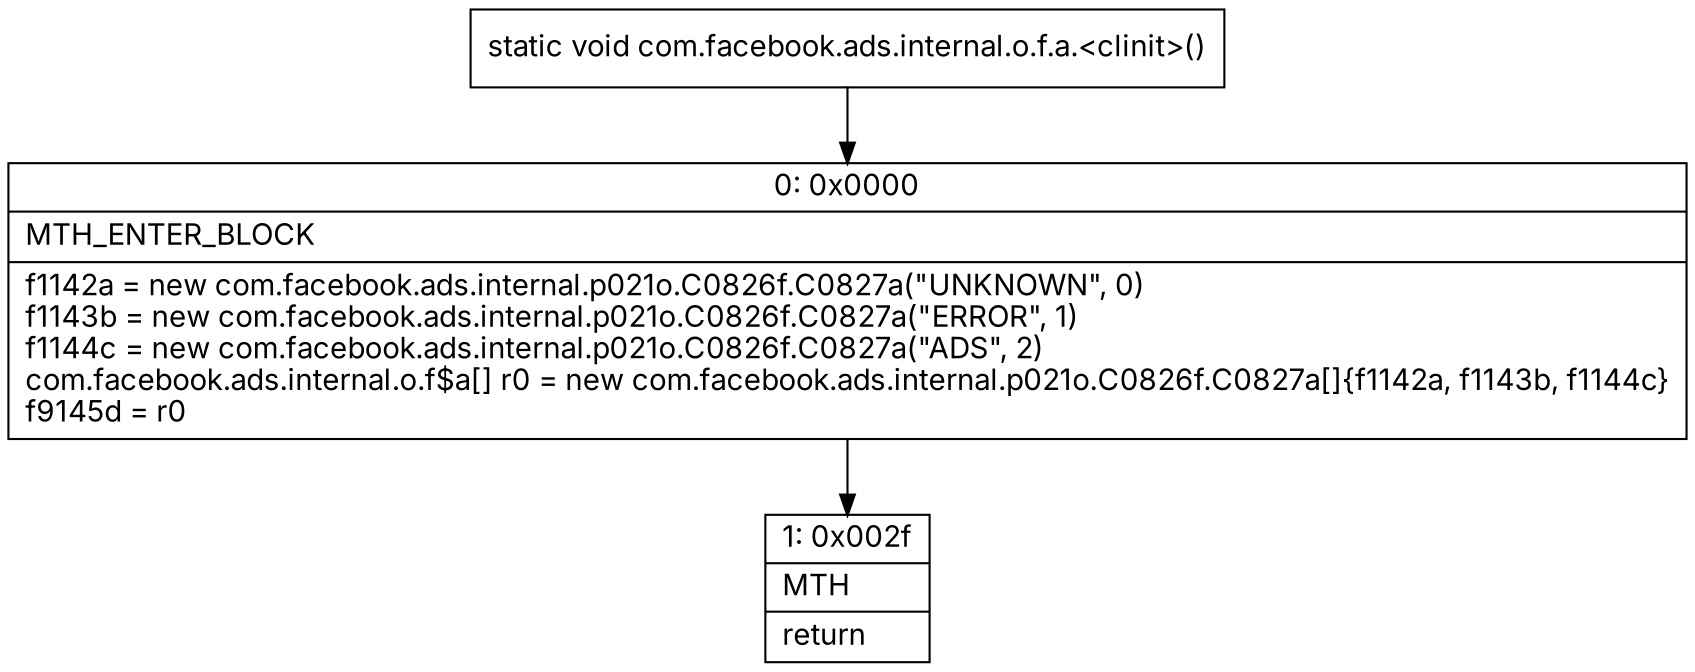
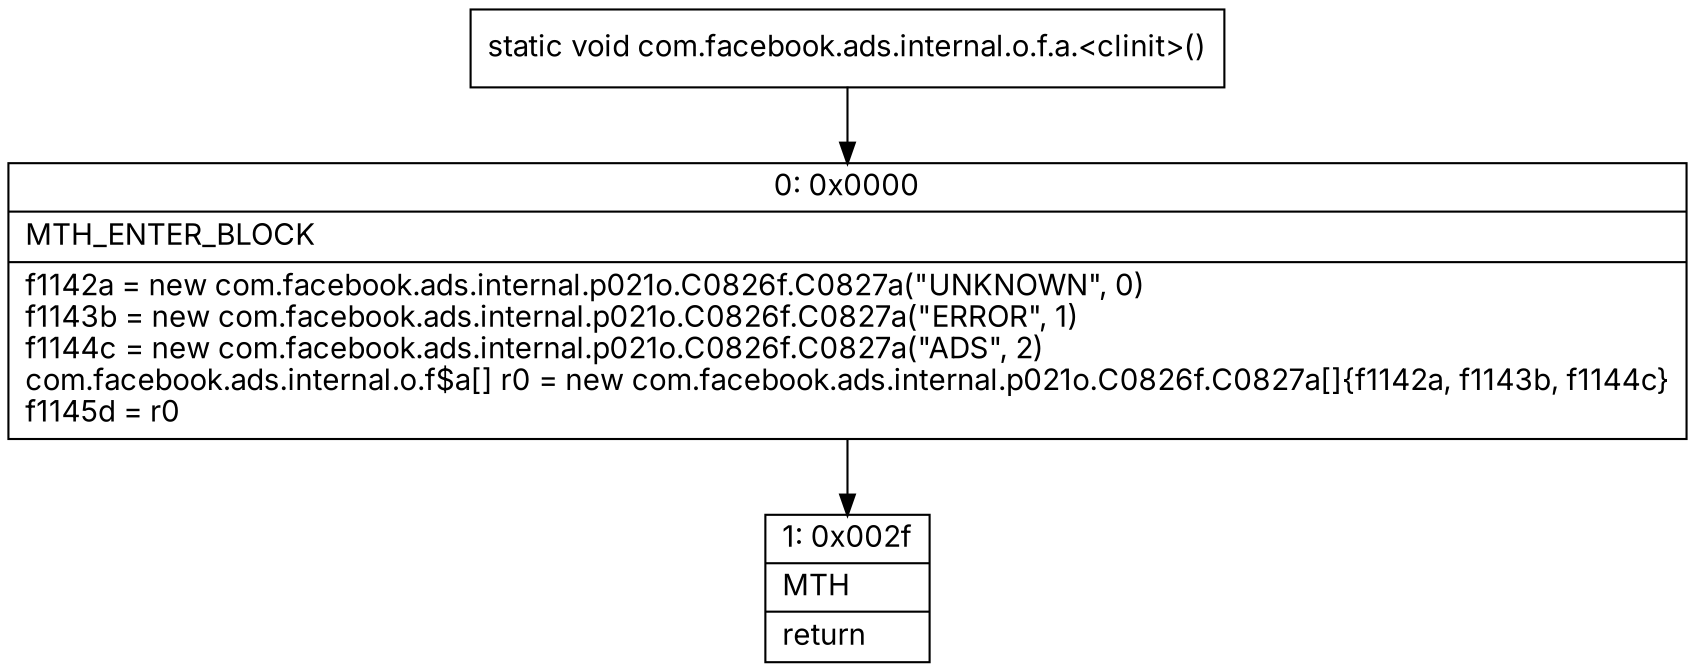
(106, 413) -> (103, 413)
